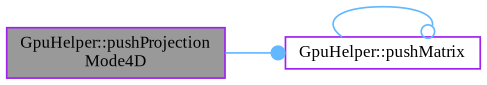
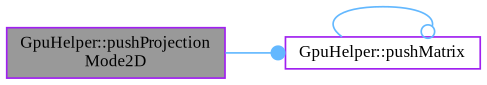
(116, 53) -> (116, 53)
